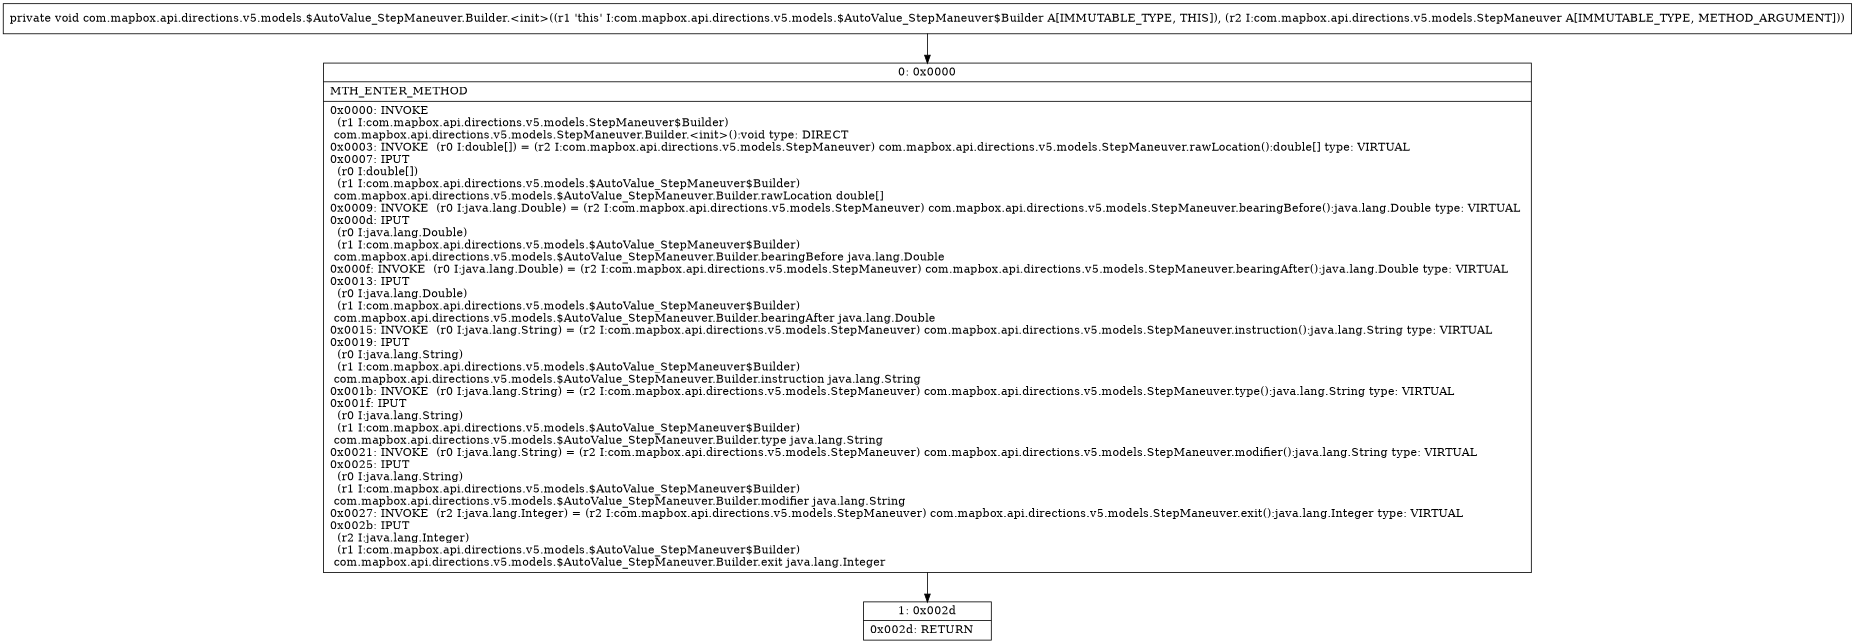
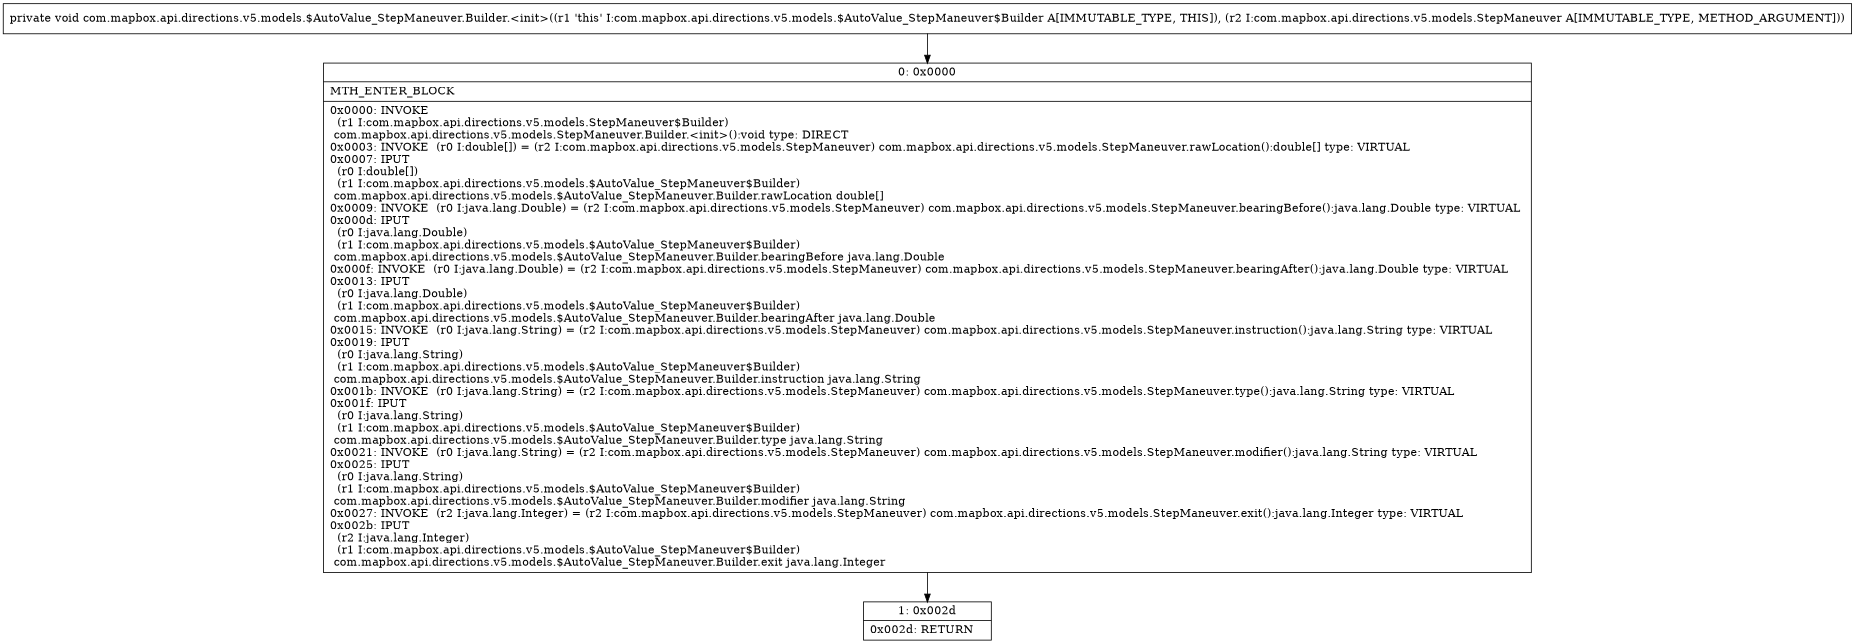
(399, 91) -> (393, 91)
